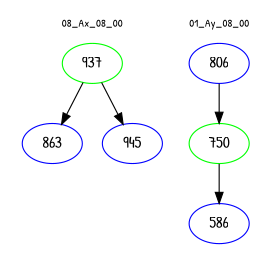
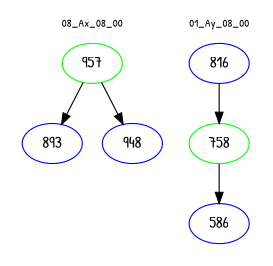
(92, 63) -> (92, 63)
(219, 63) -> (219, 63)
(52, 144) -> (52, 144)
(132, 144) -> (132, 144)
(219, 144) -> (219, 144)
